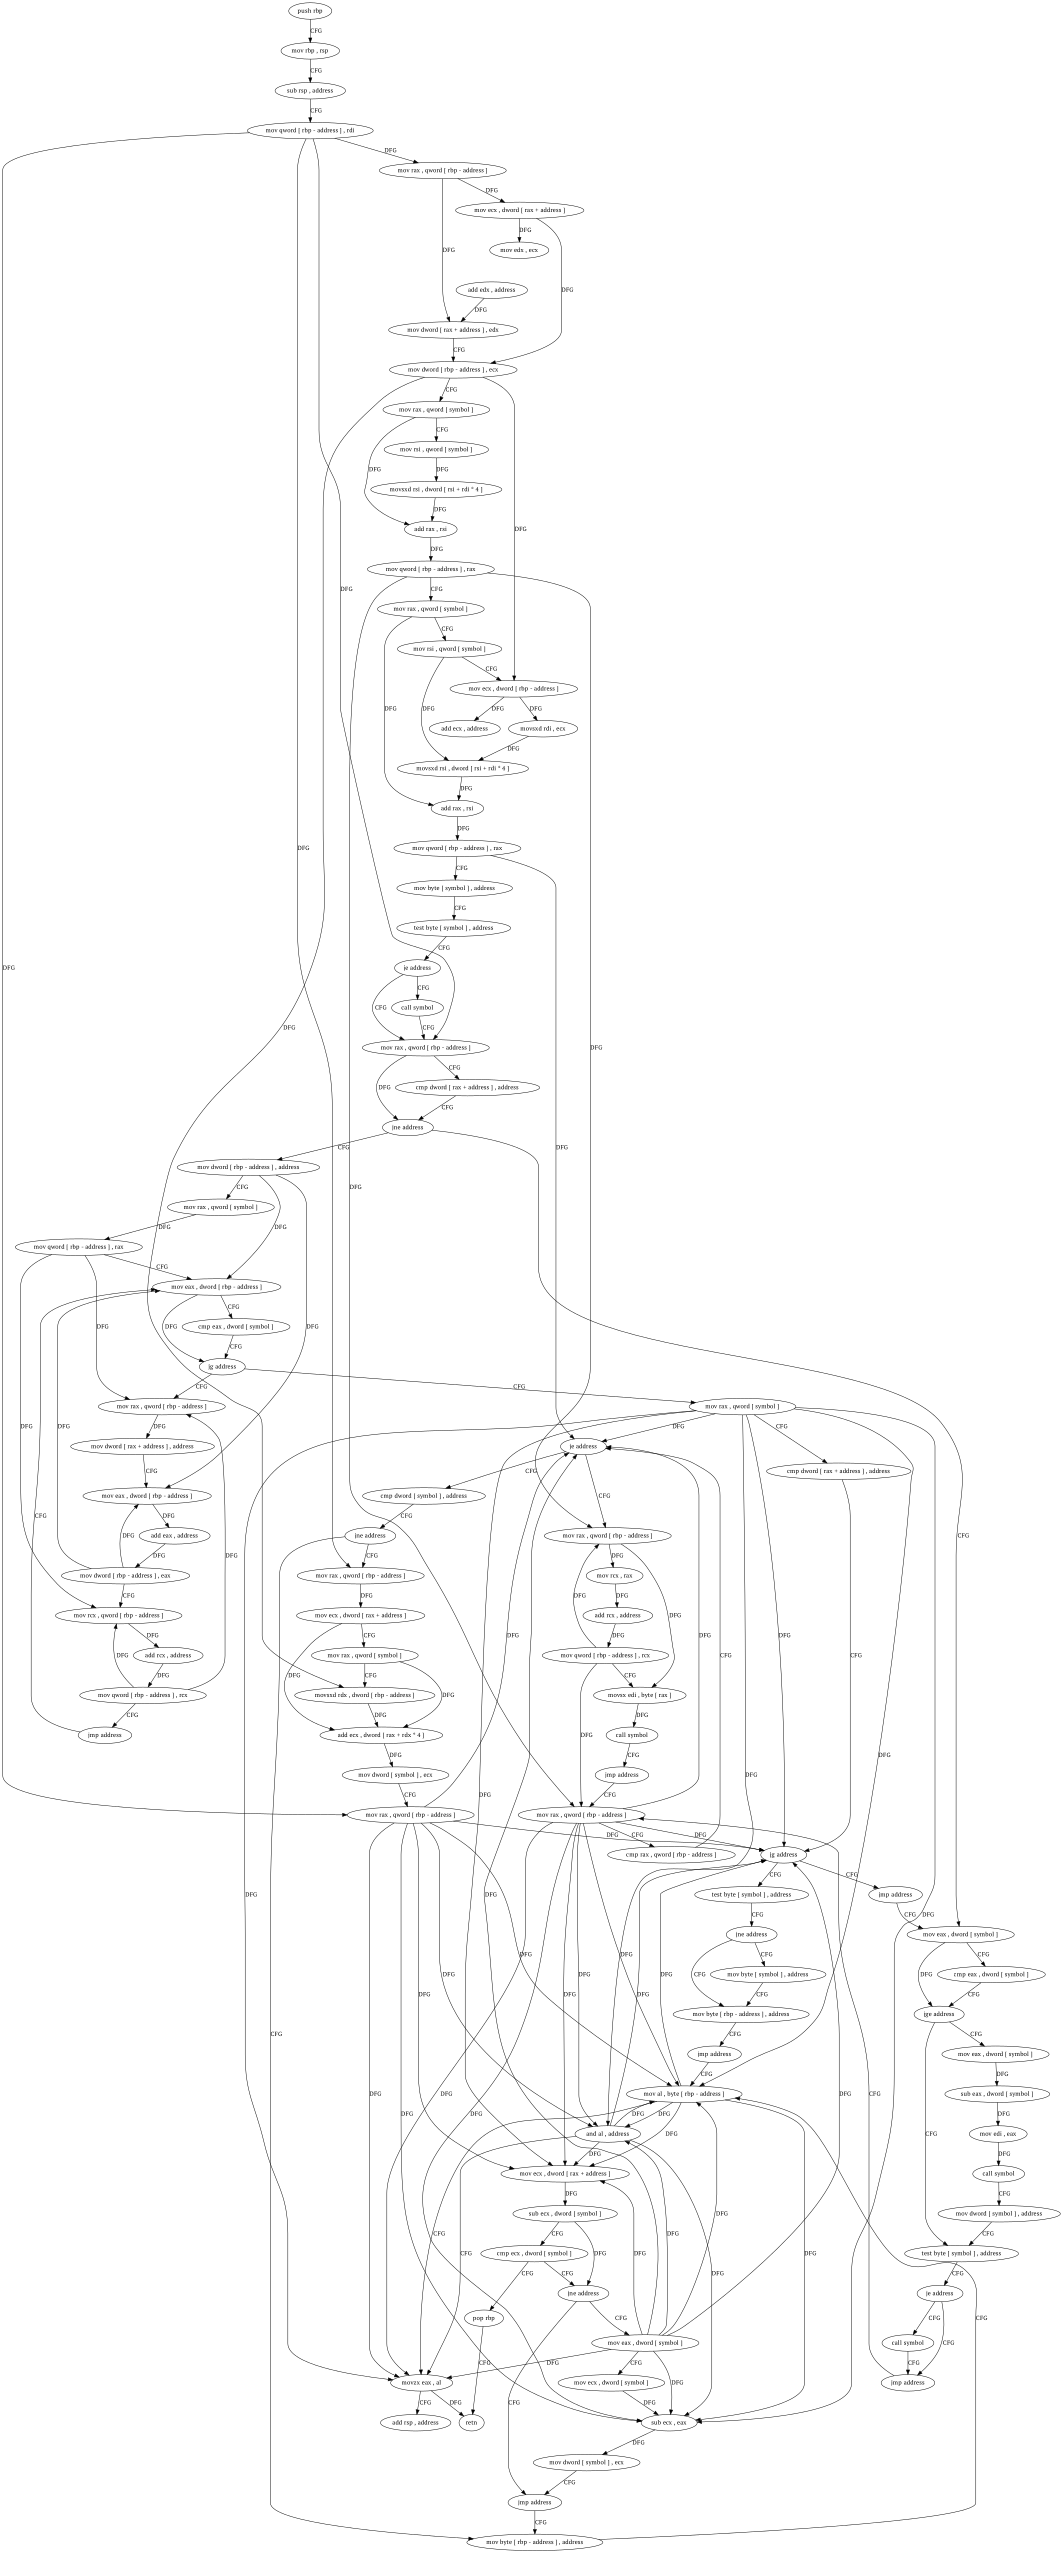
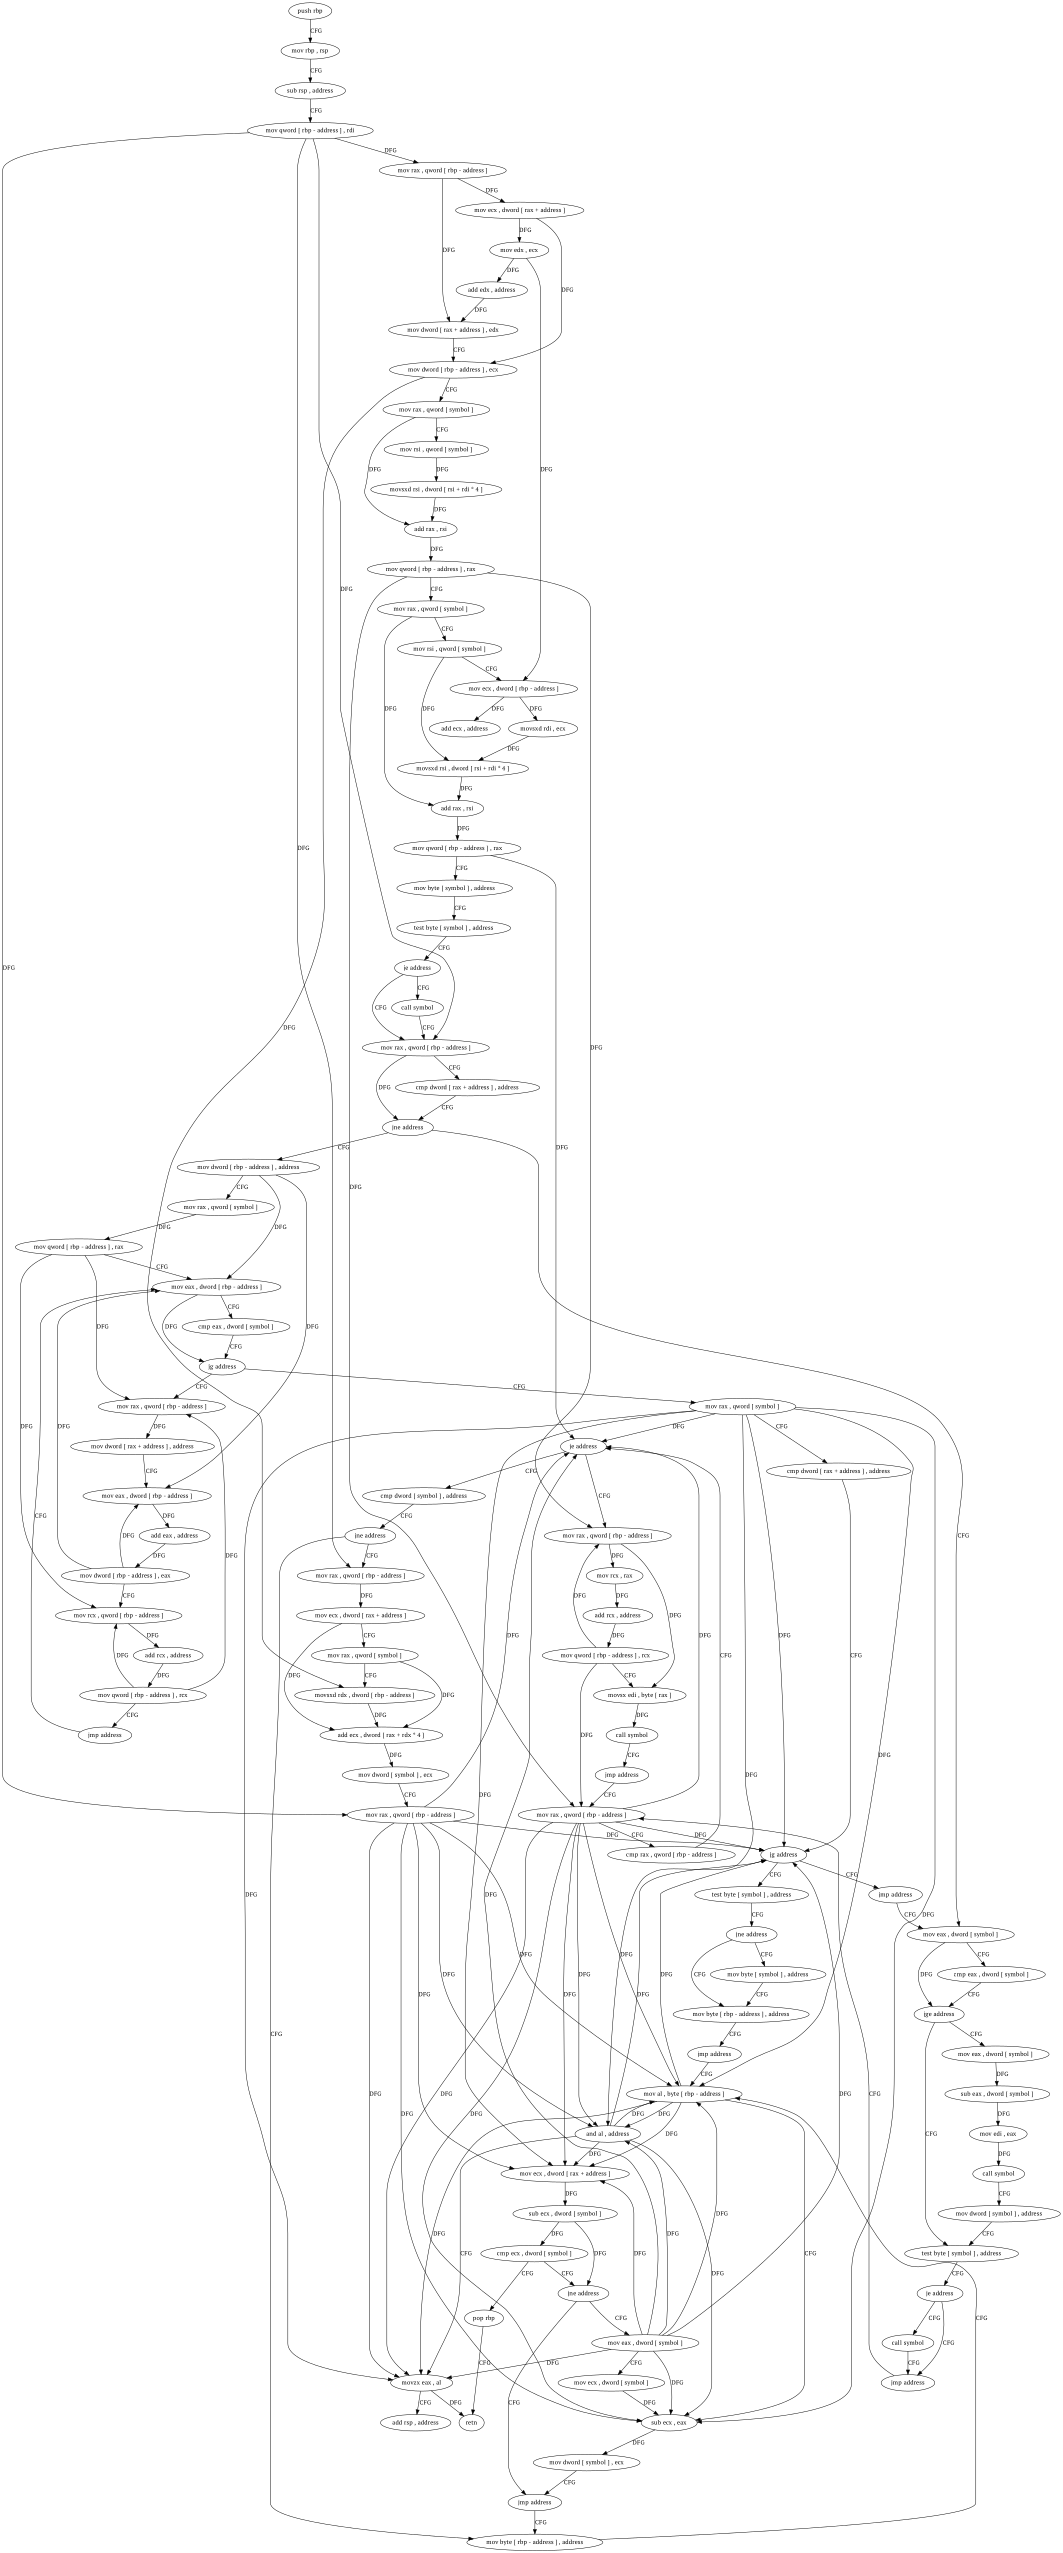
none -> (507, 268)
(515, 518) -> (540, 468)
(440, 2234) -> (440, 2234)
(558, 2234) -> (558, 2234)
(811, 2254) -> (811, 2254)
